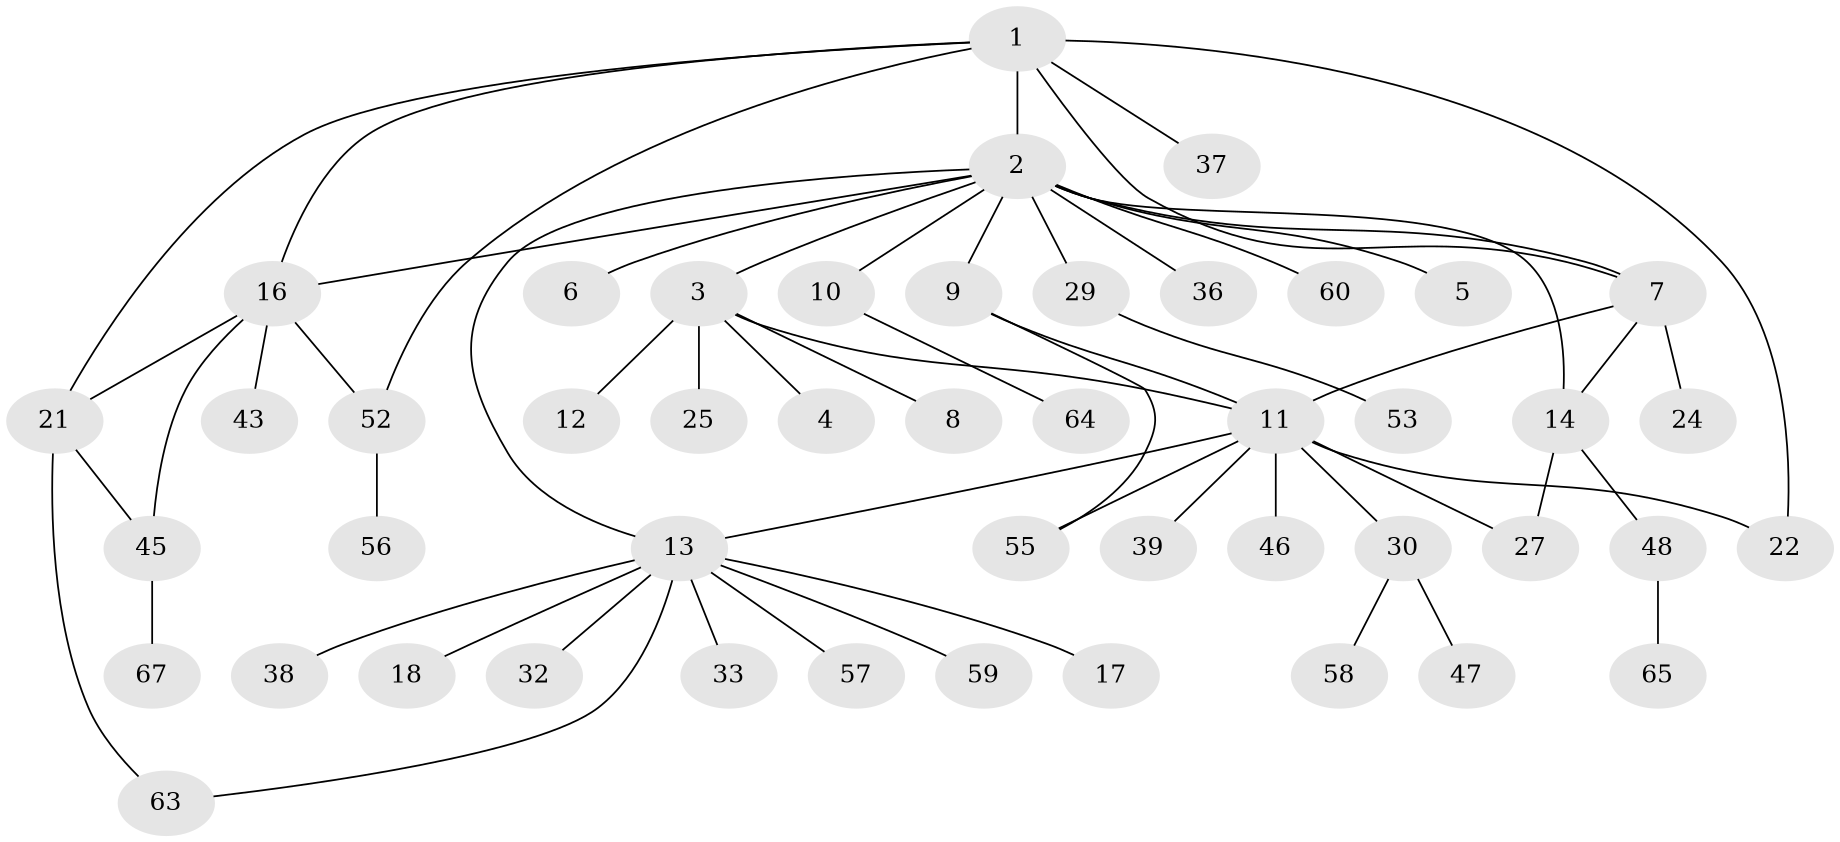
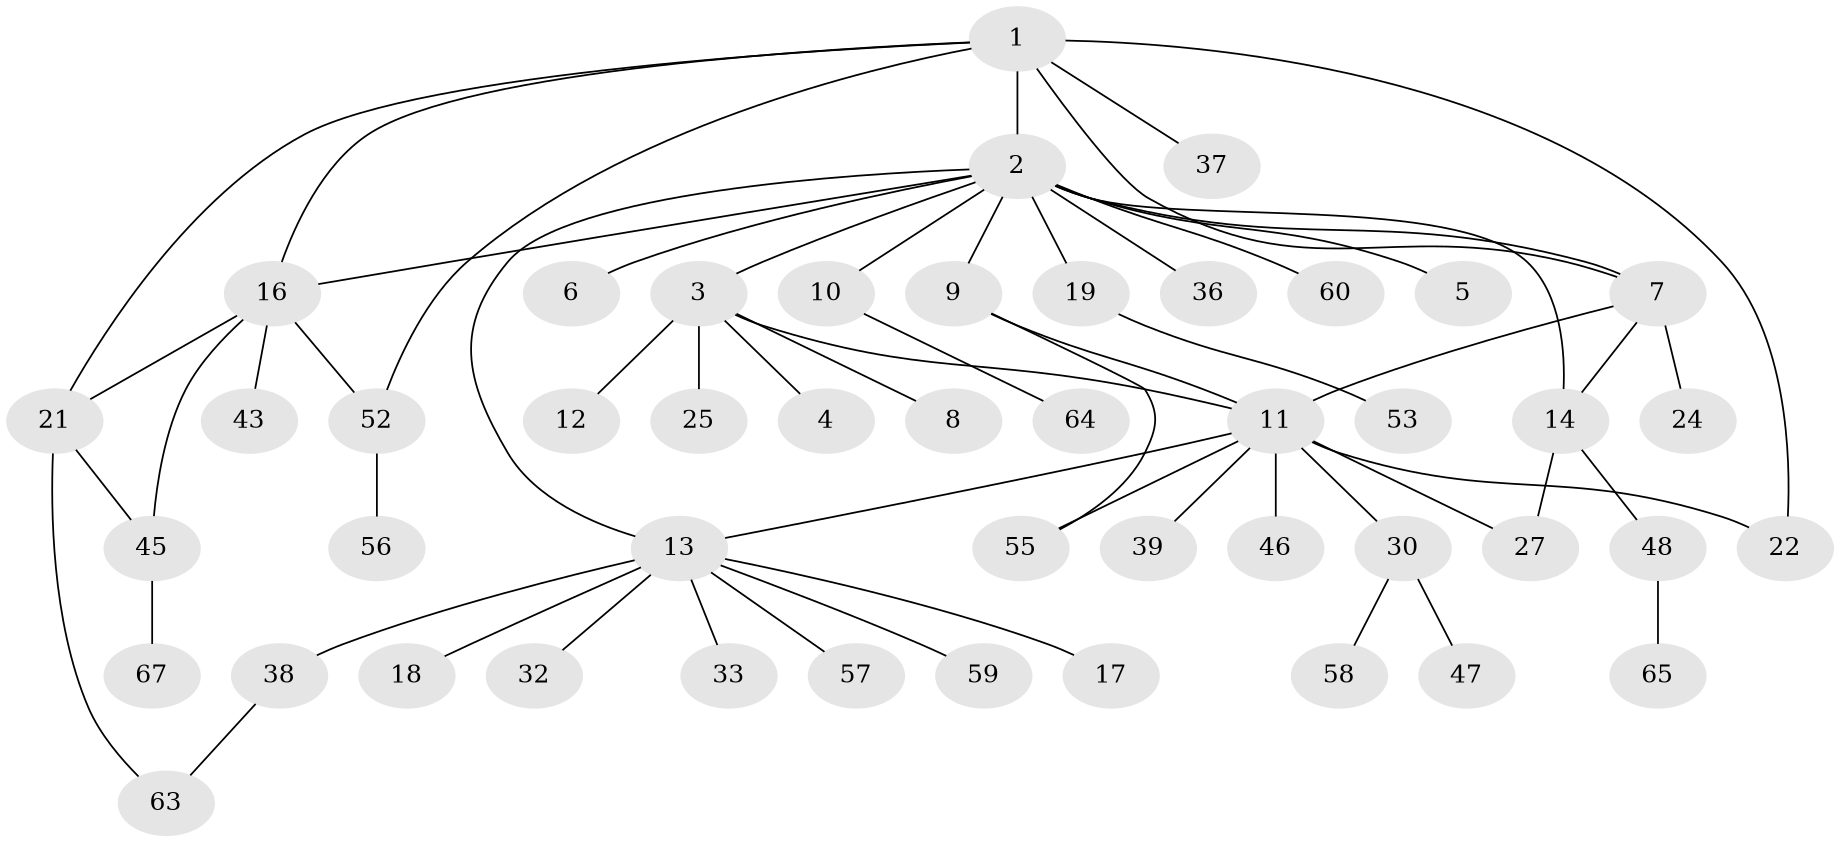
(1081, 294) -> (1081, 294)
(483, 751) -> (223, 740)
